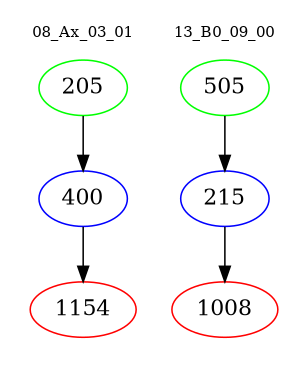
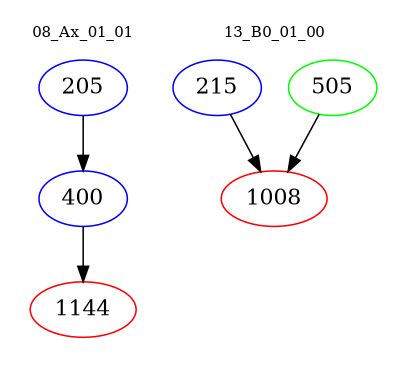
(83, 33) -> (83, 33)
(225, 33) -> (275, 33)
(83, 88) -> (83, 88)
(225, 136) -> (307, 136)
(83, 310) -> (83, 310)
